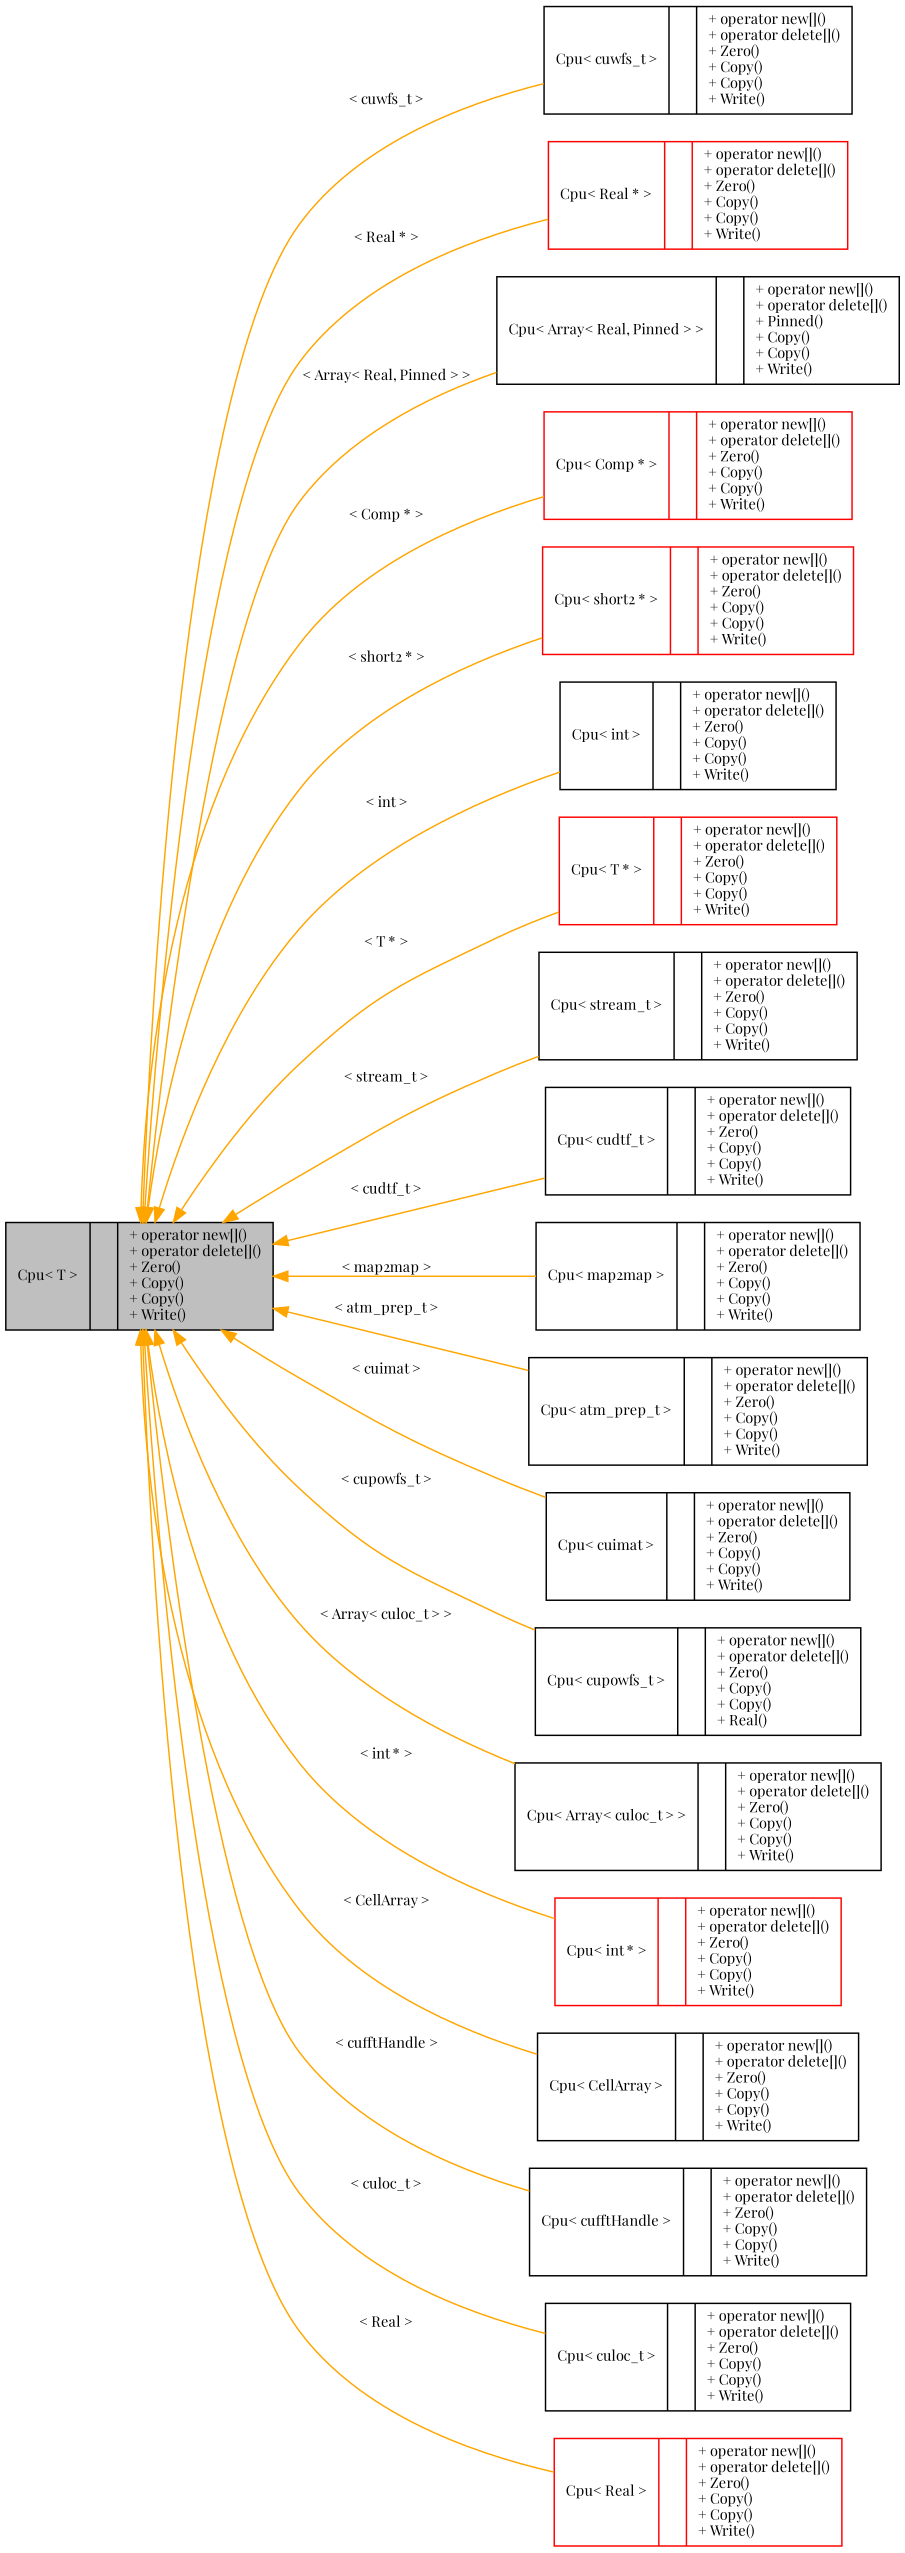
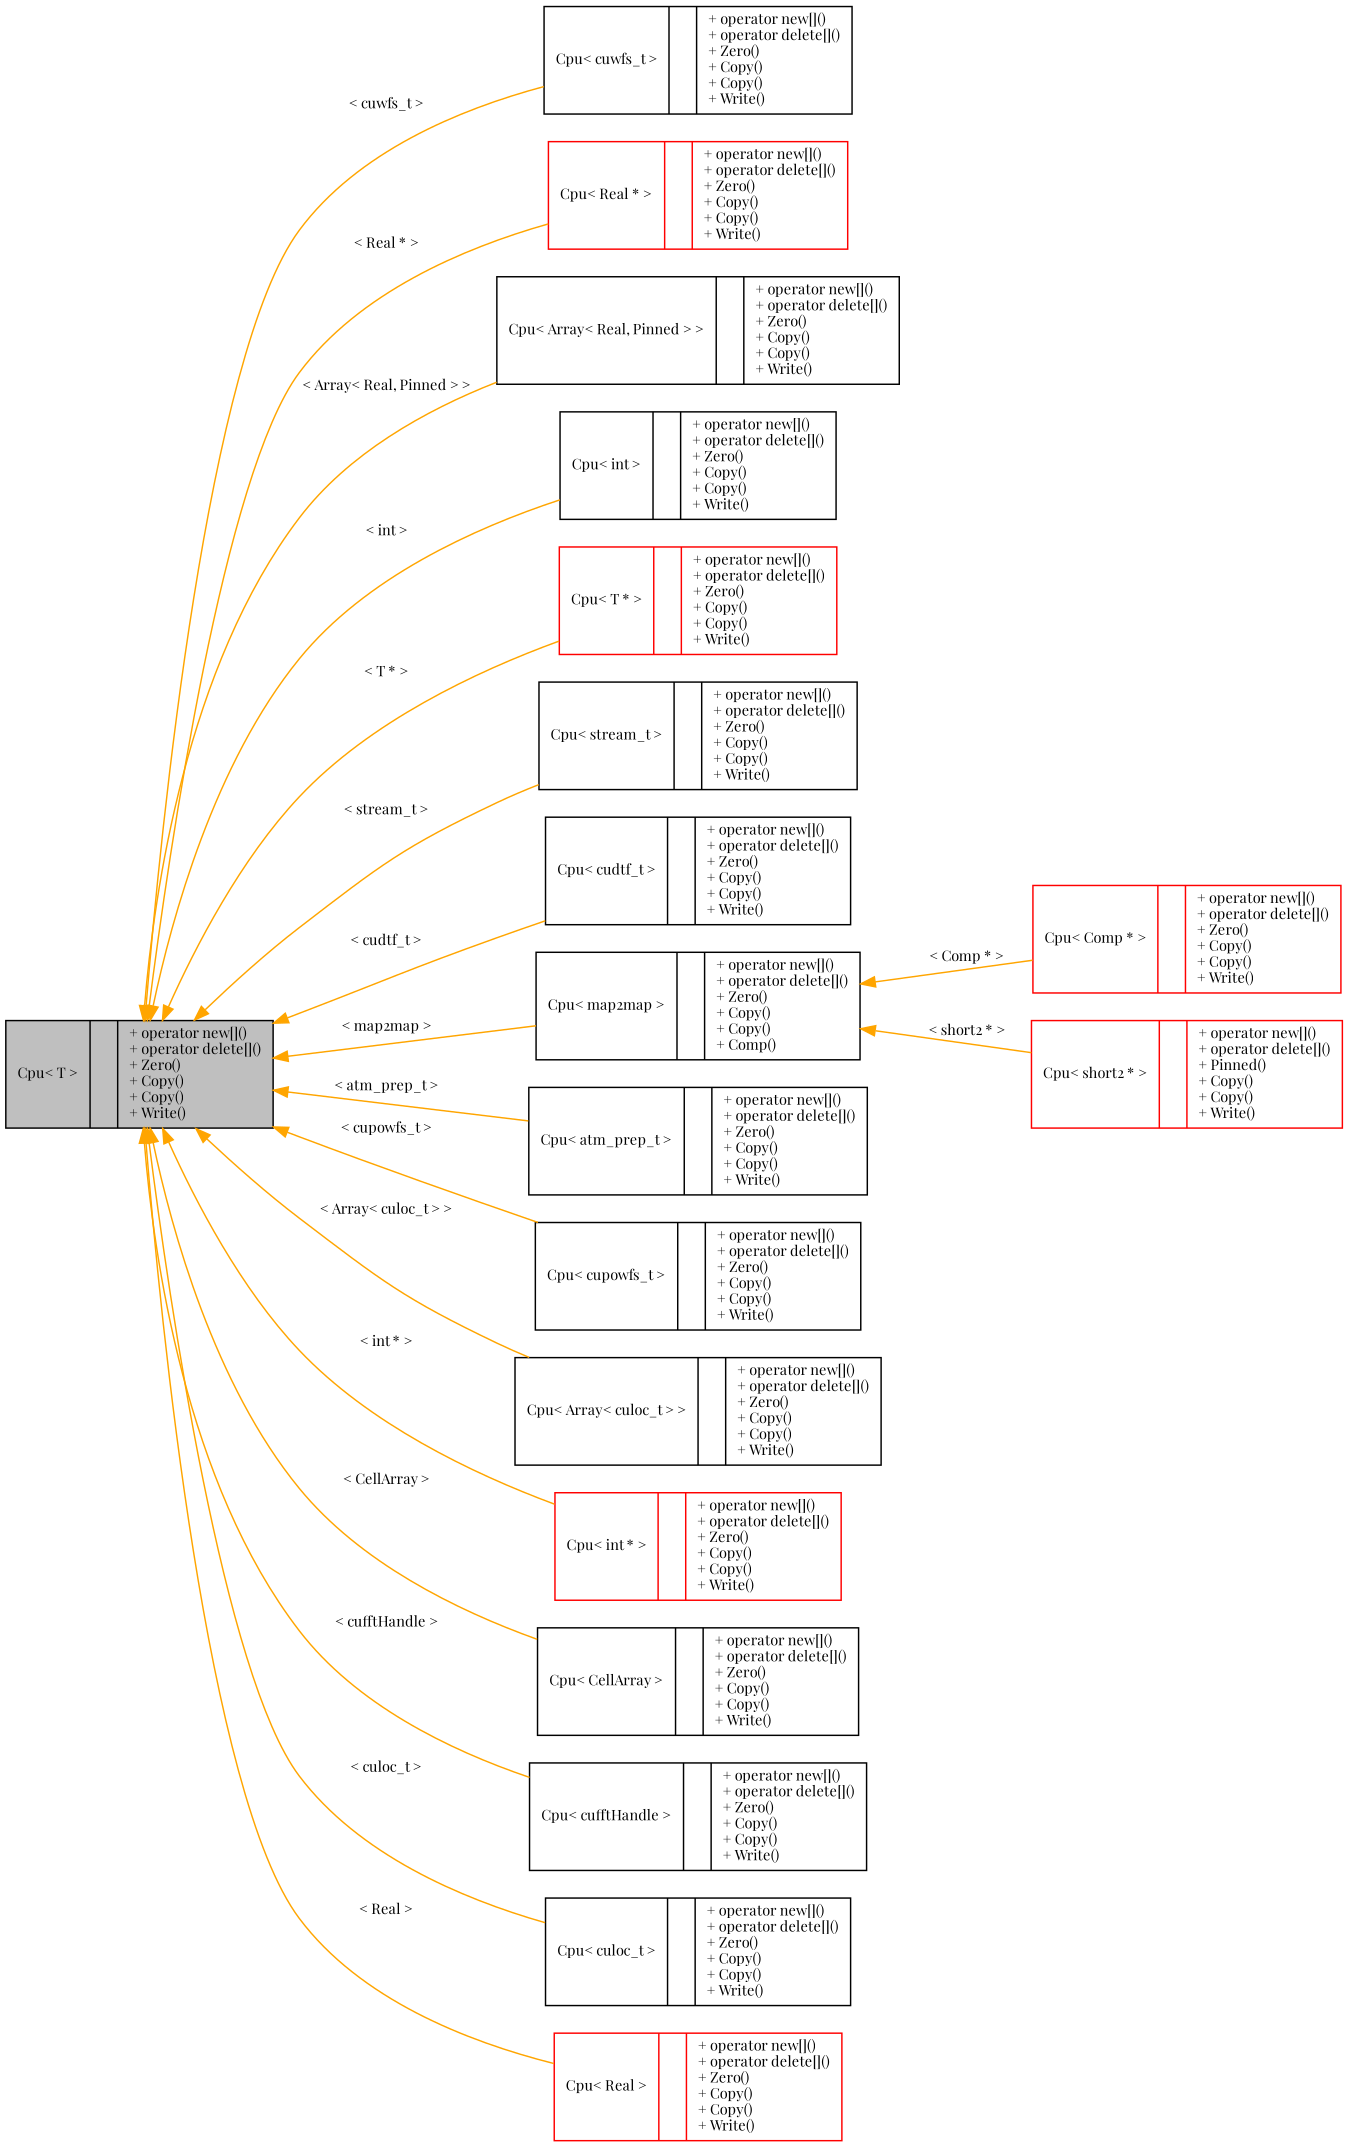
(790, 322) -> (782, 322)
(736, 592) -> (1233, 1066)
(225, 776) -> (954, 971)
(256, 856) -> (953, 1042)
(745, 1315) -> (747, 1045)
(698, 1546) -> none
(742, 1721) -> (746, 1315)
